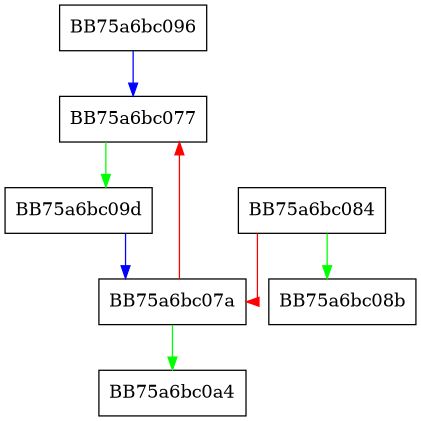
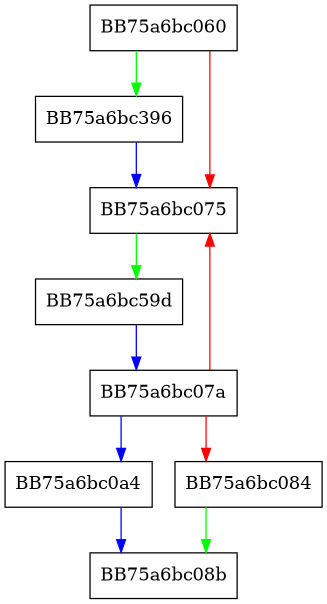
(133, 28) -> (109, 119)
none -> (164, 28)
(133, 119) -> (164, 210)
(79, 210) -> (109, 302)
(257, 268) -> (206, 432)
(172, 341) -> (121, 432)
none -> (121, 524)
